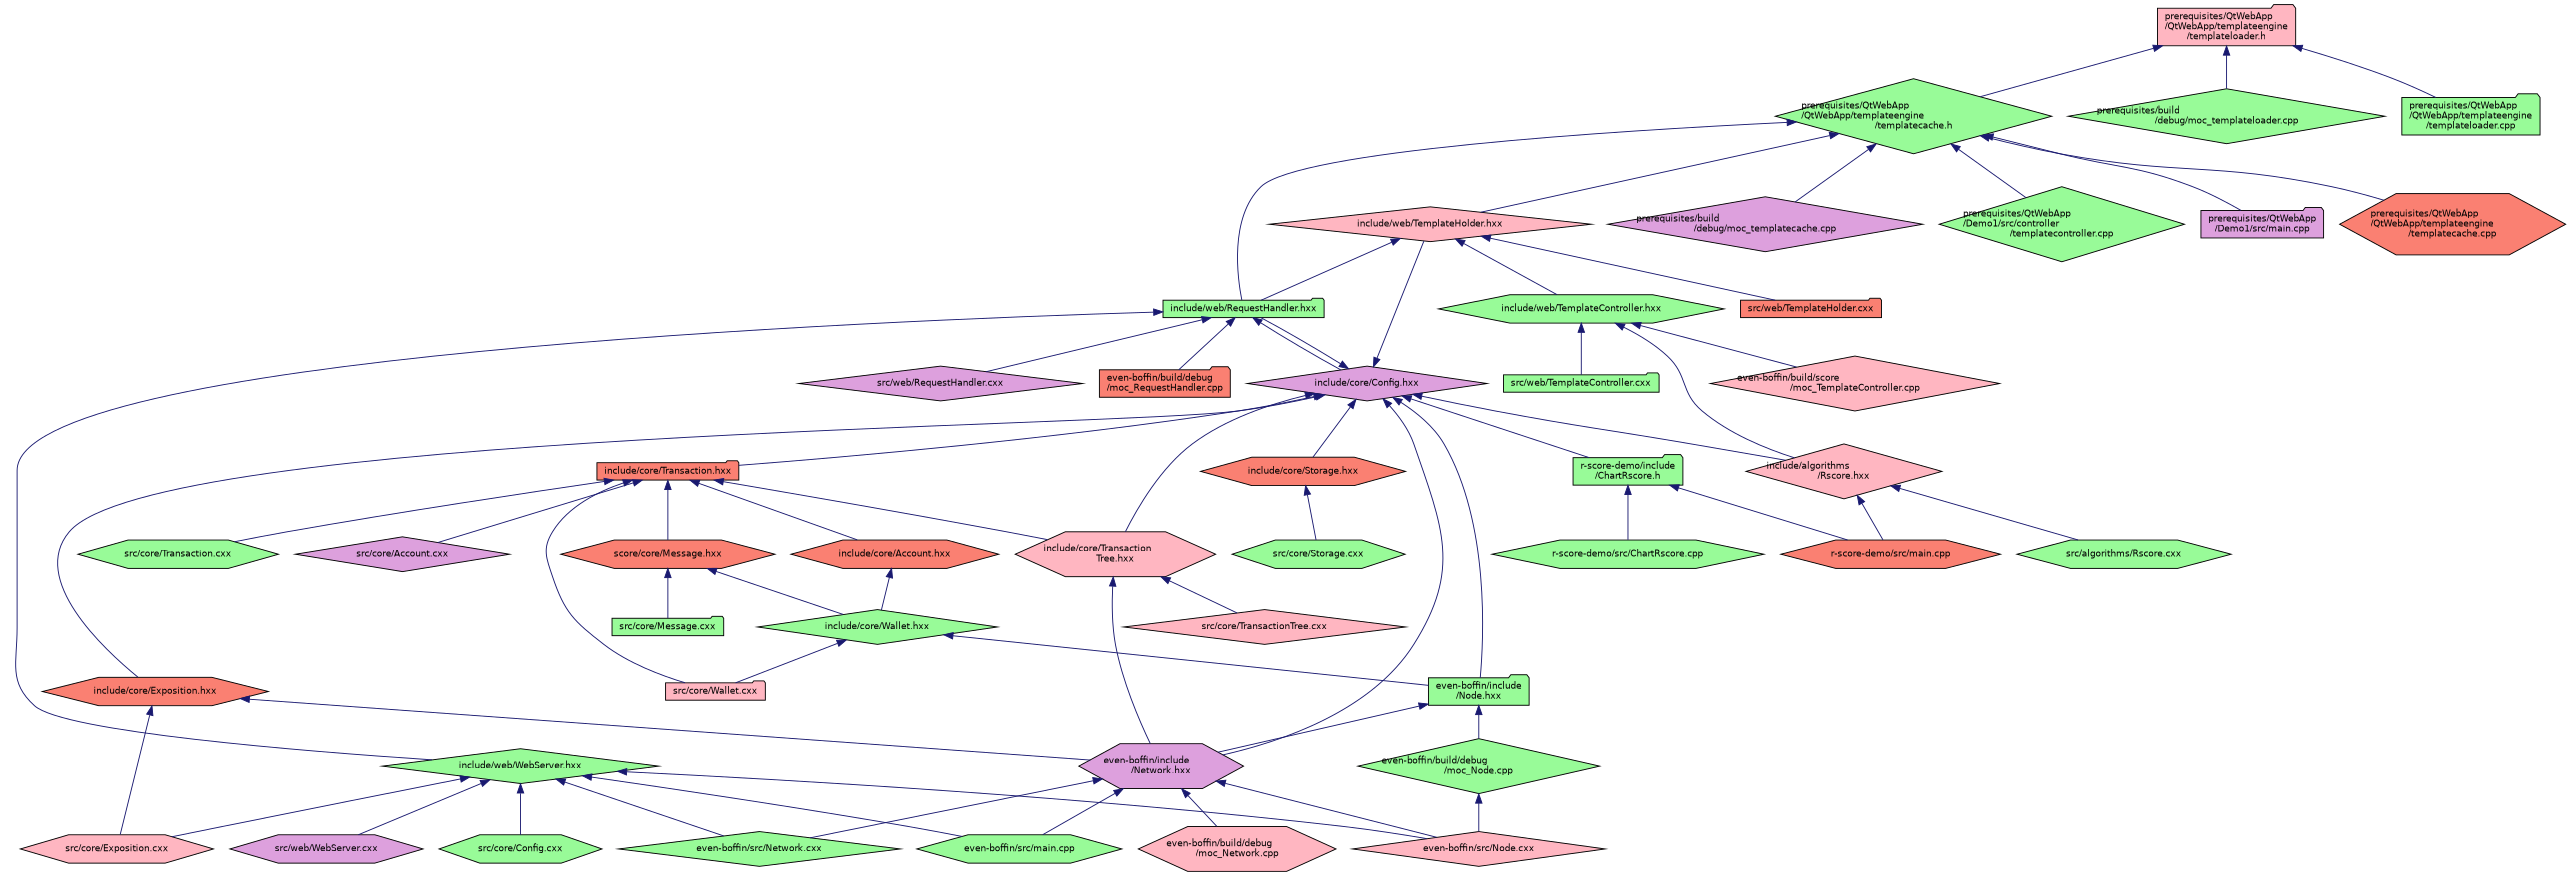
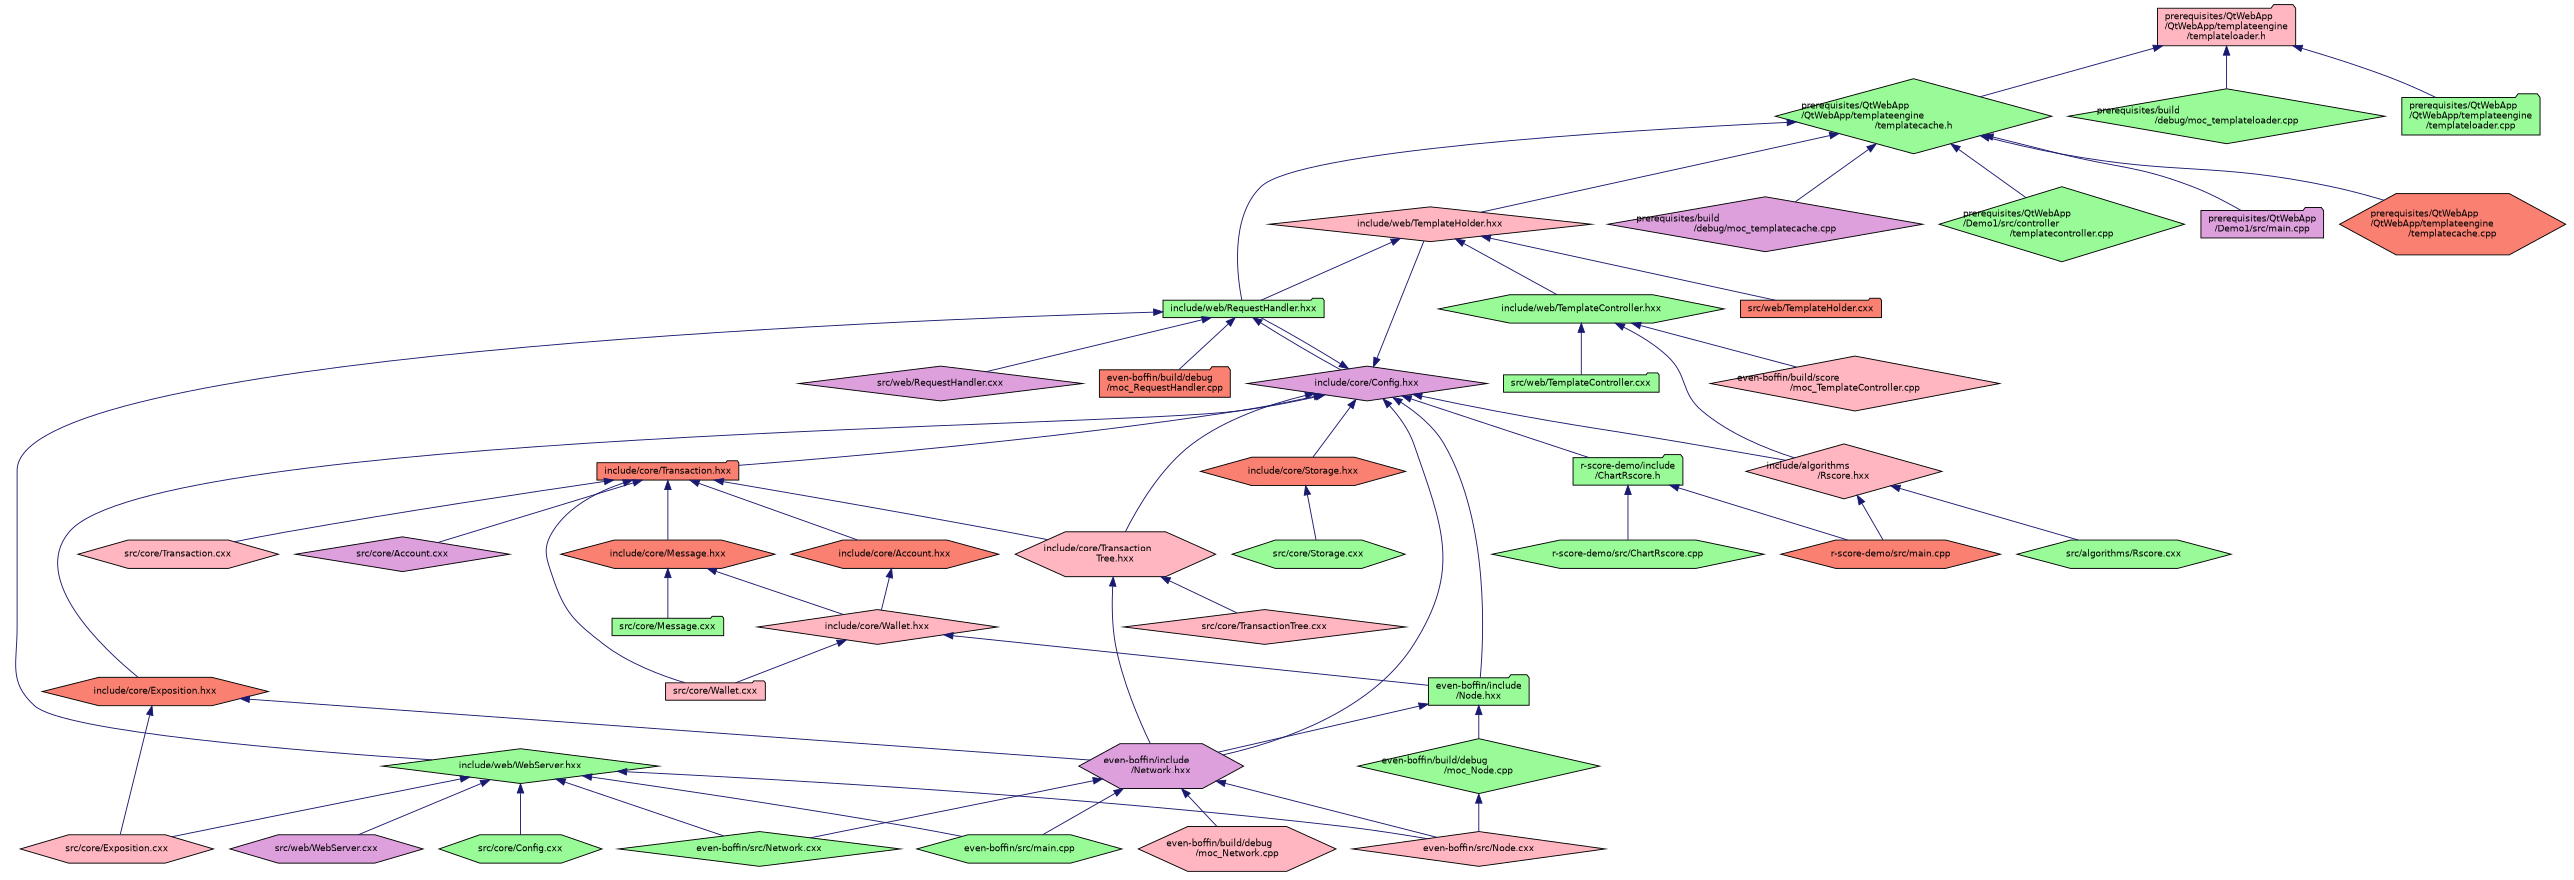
(178, 554) -> (178, 554)
(668, 554) -> (668, 554)
(877, 627) -> (877, 627)
